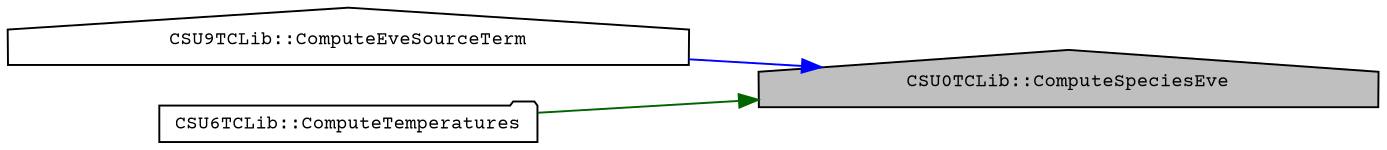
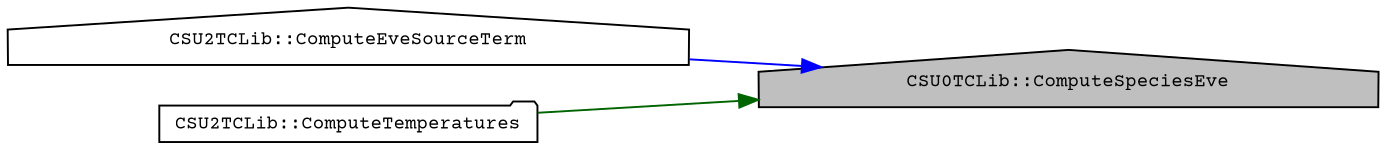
(348, 39) -> (348, 39)
(348, 124) -> (348, 124)
